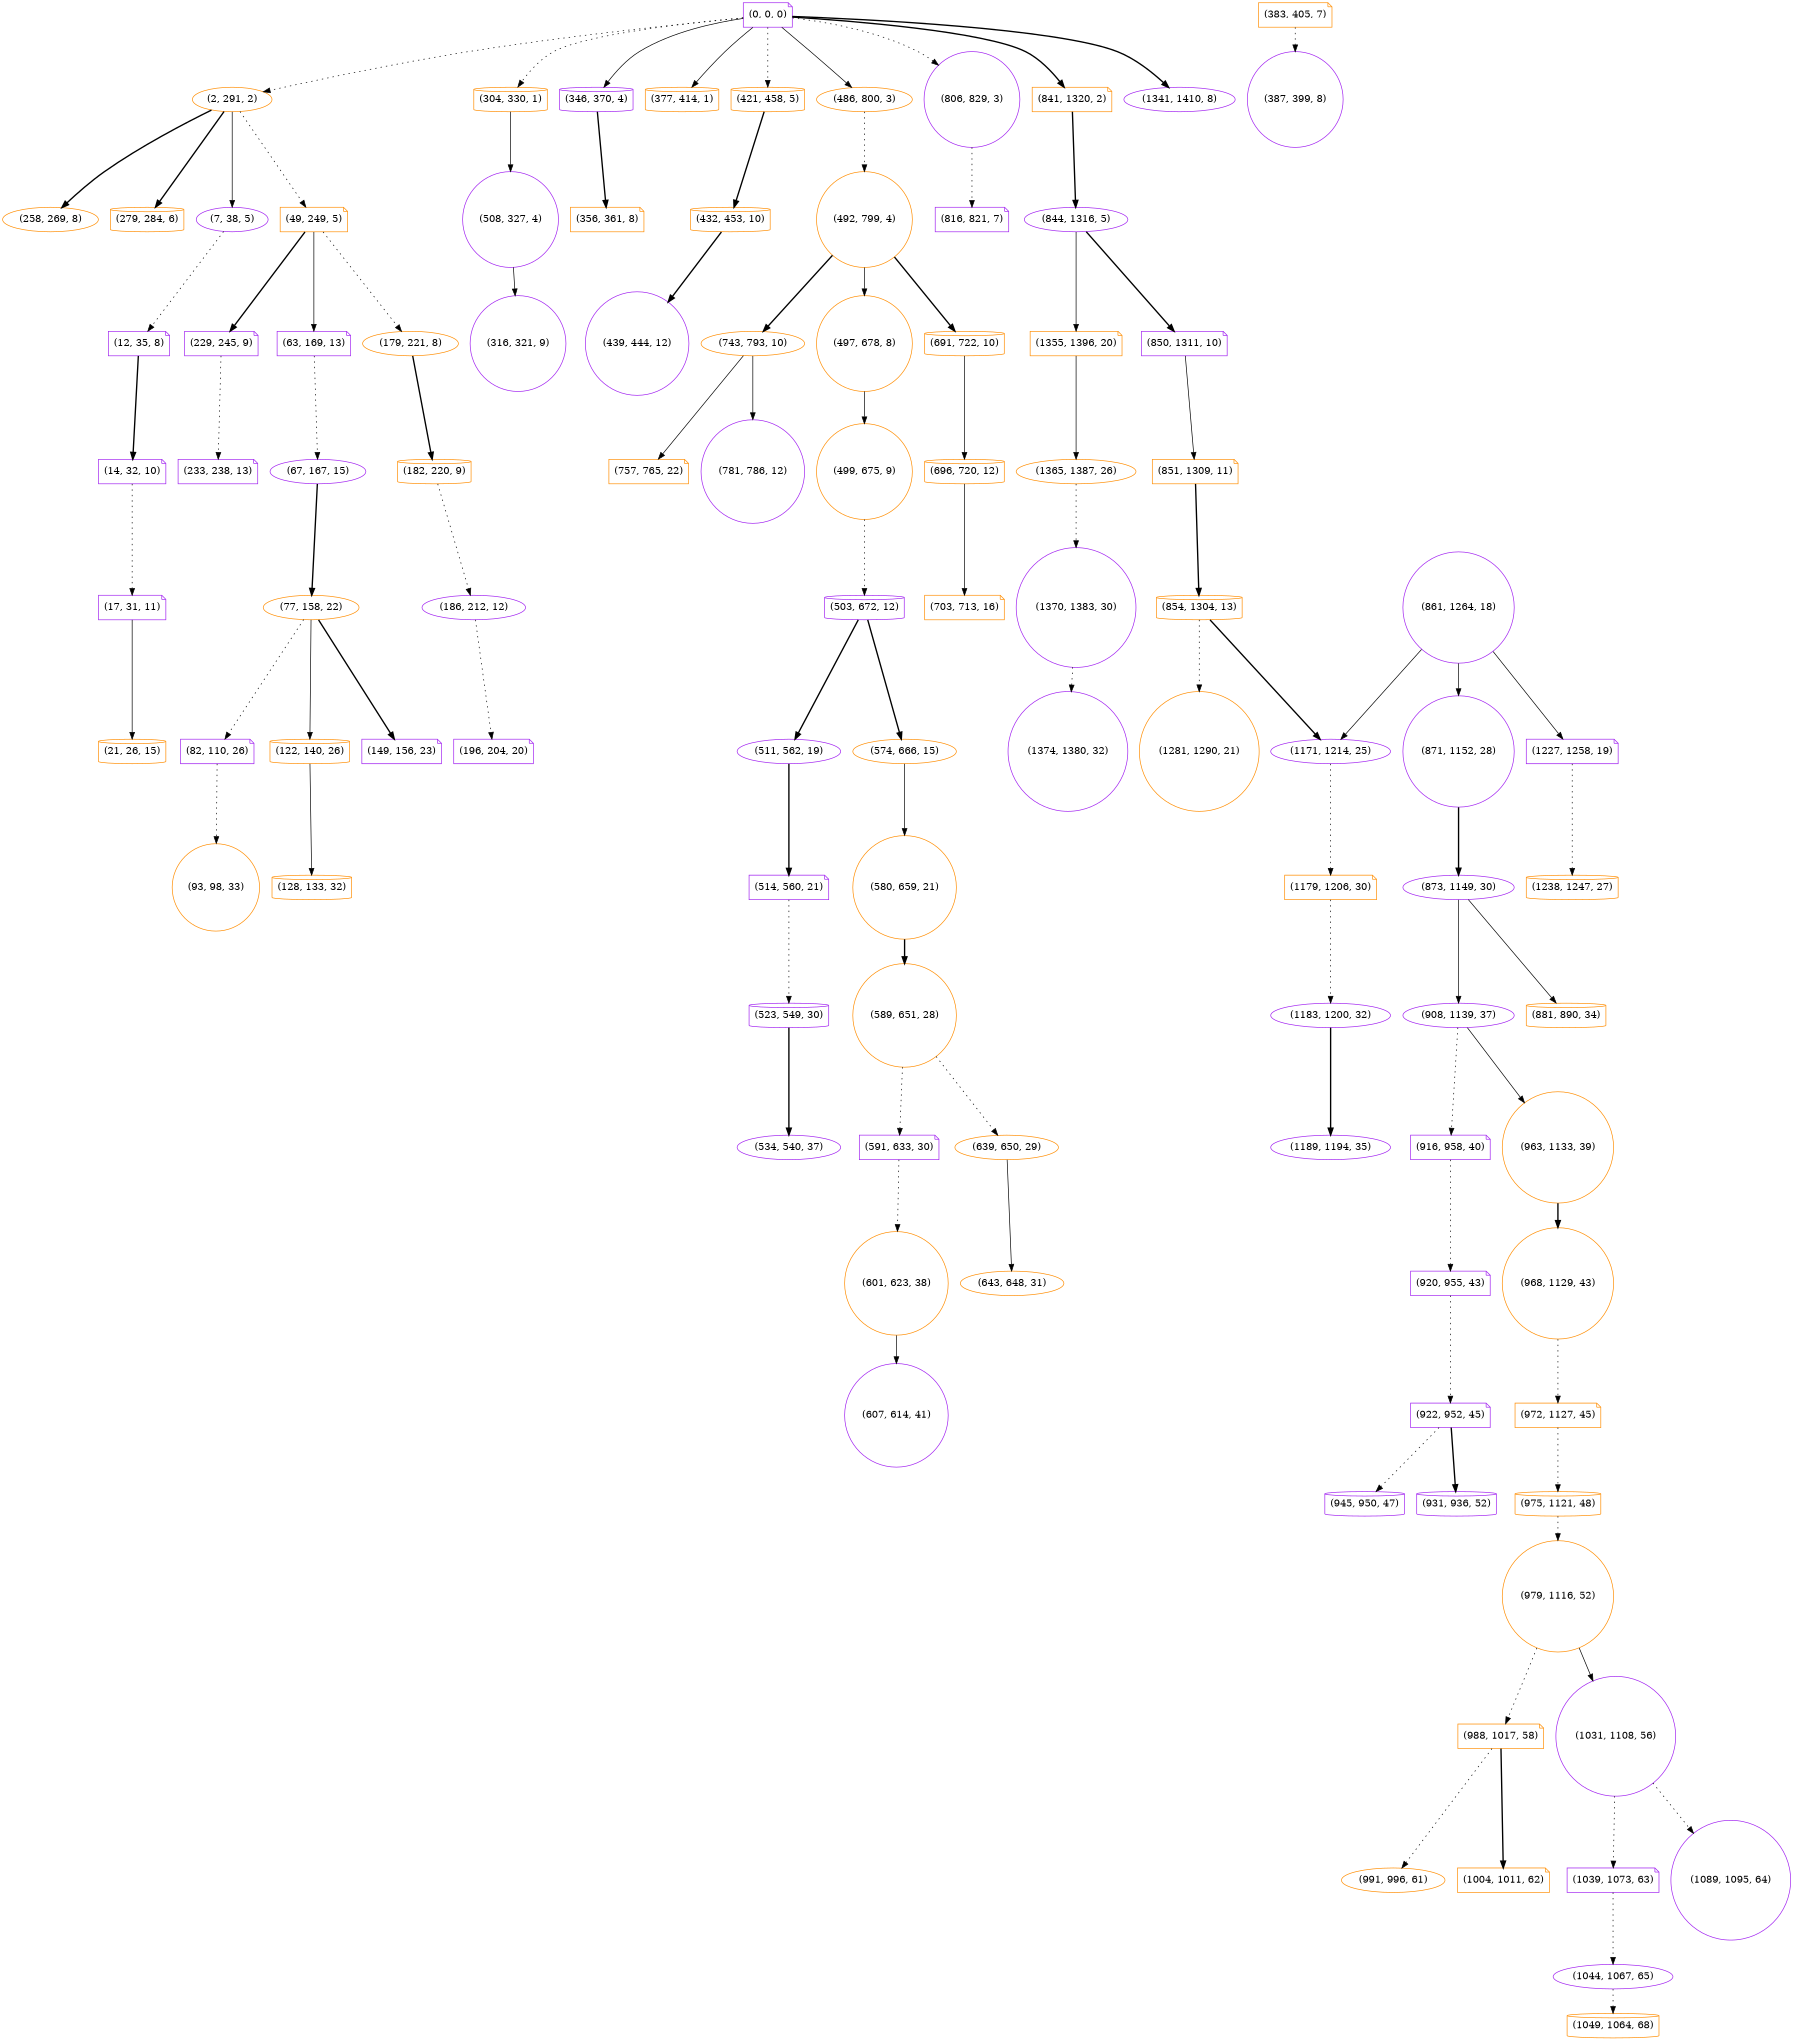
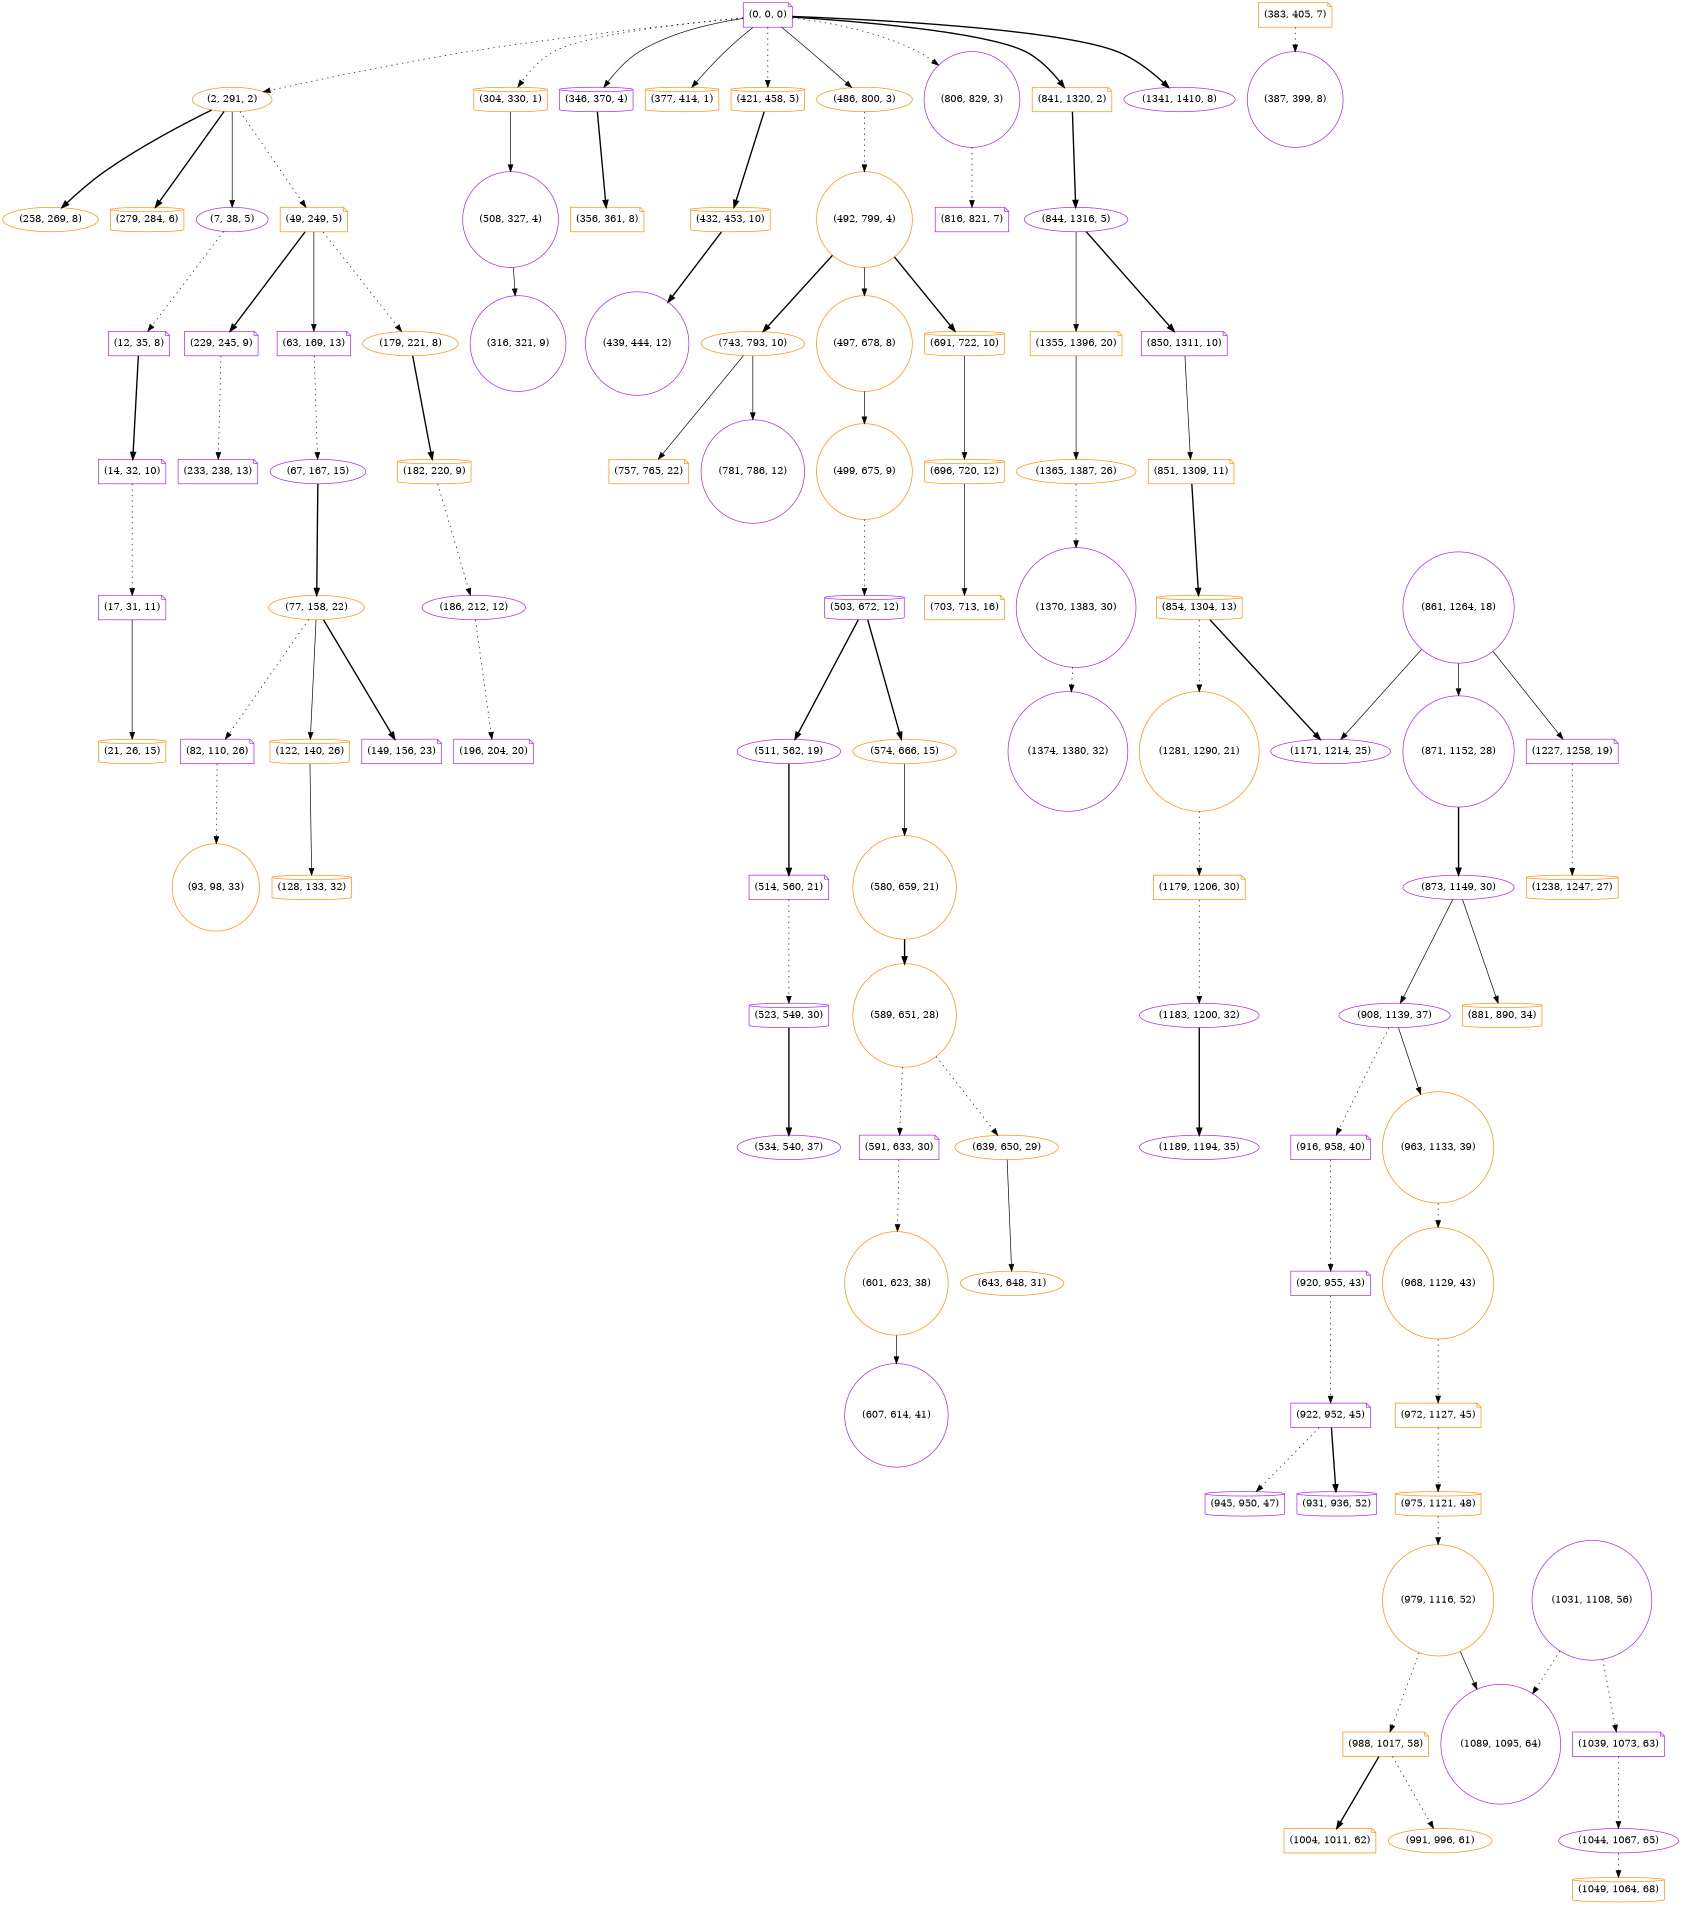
(1331, 816) -> (1199, 840)
(1558, 1212) -> (1438, 1212)
(1585, 1661) -> (1467, 1667)
